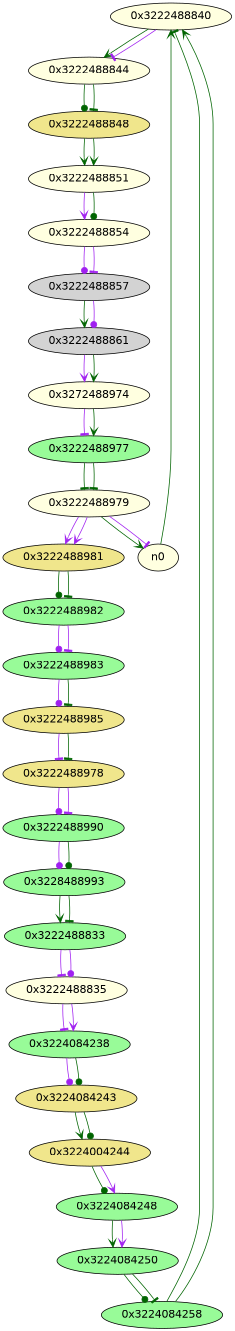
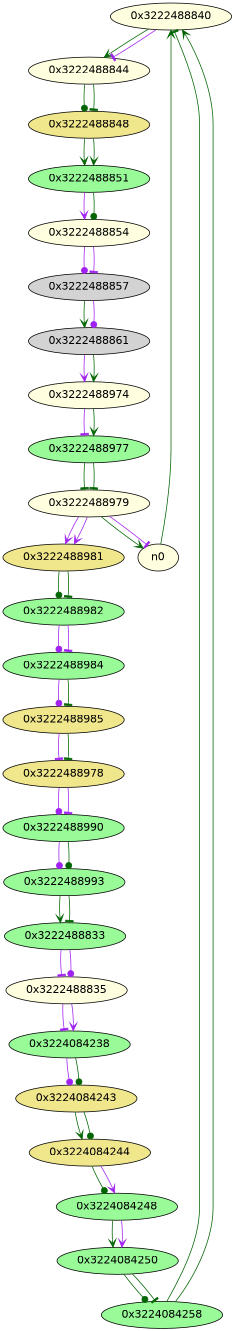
(89, 179) -> (89, 179)
(89, 395) -> (89, 395)
(64, 666) -> (64, 666)
(64, 882) -> (64, 882)
(90, 1153) -> (90, 1153)
